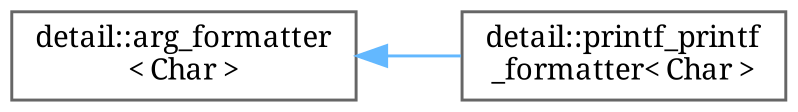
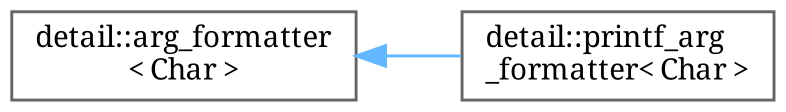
(624, 56) -> (618, 56)
